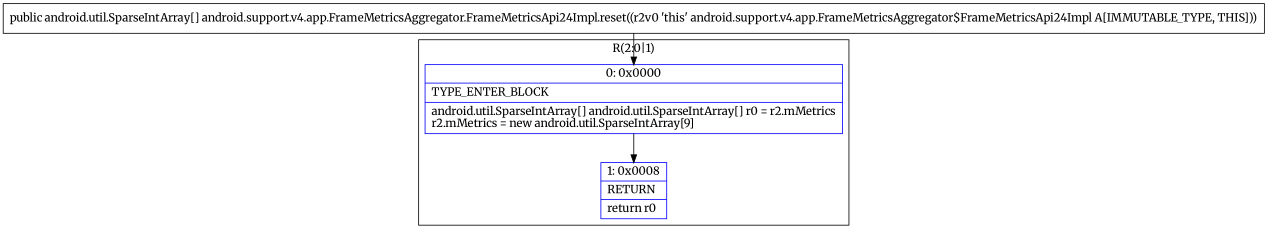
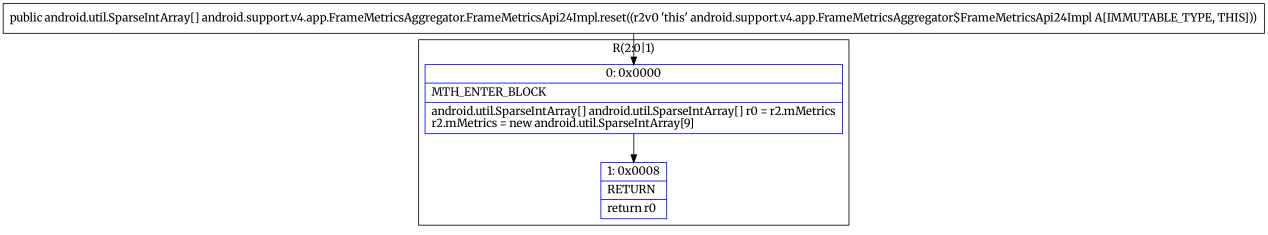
(490, 92) -> (489, 92)
